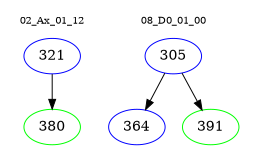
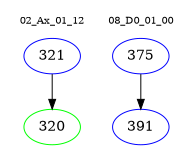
(173, 56) -> (141, 56)
(52, 127) -> (52, 127)
(137, 127) -> none
(211, 127) -> (141, 127)
